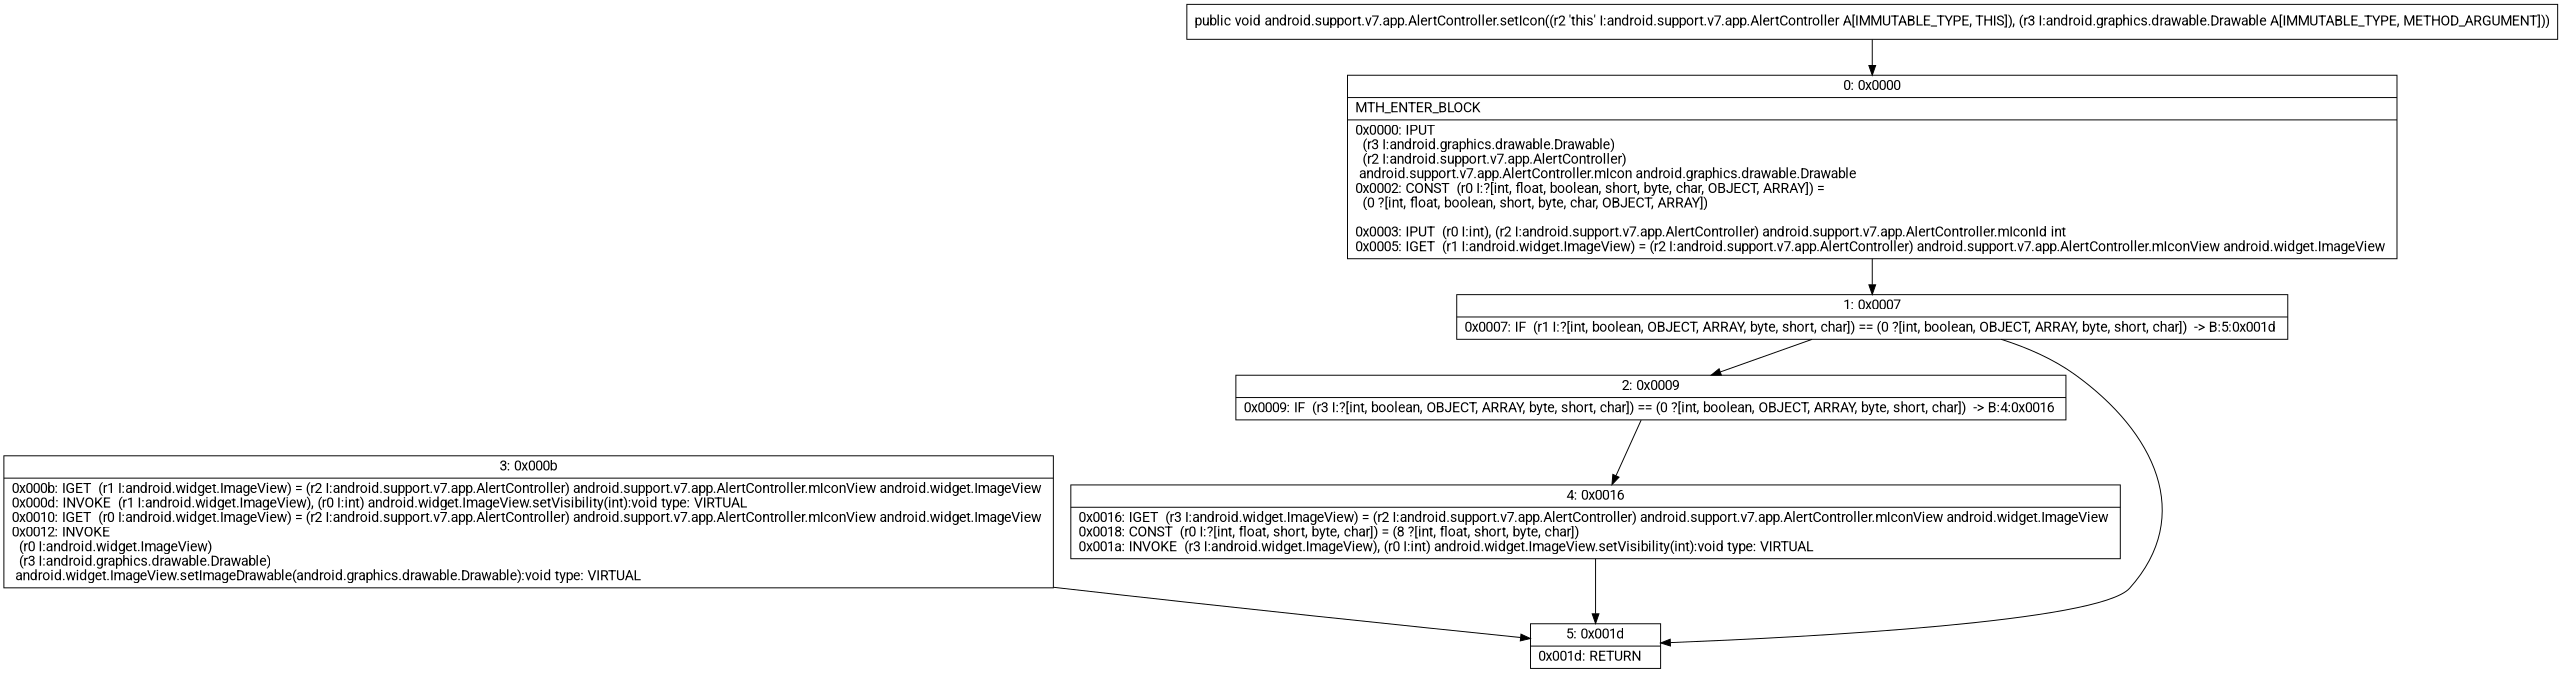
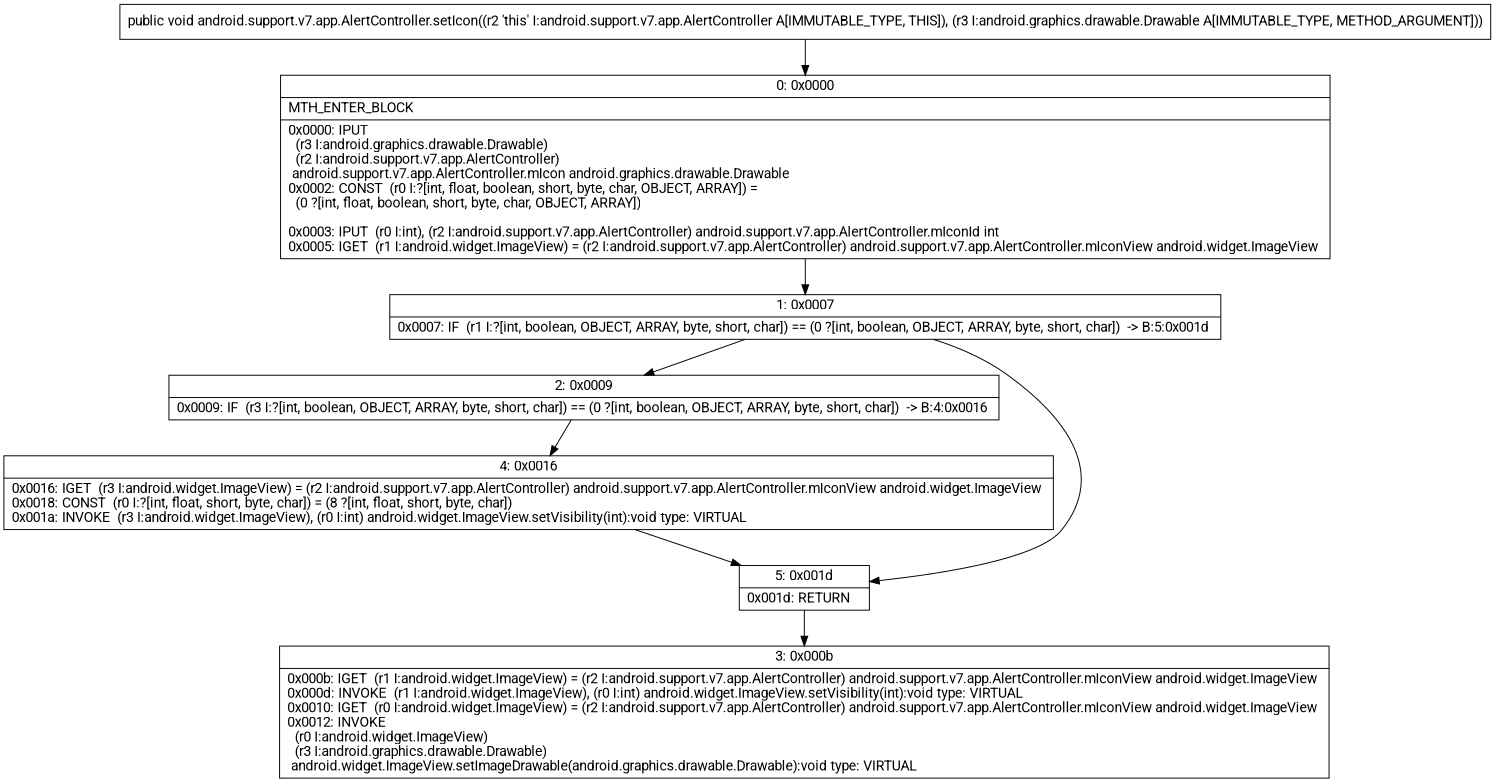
(1287, 613) -> (804, 623)
